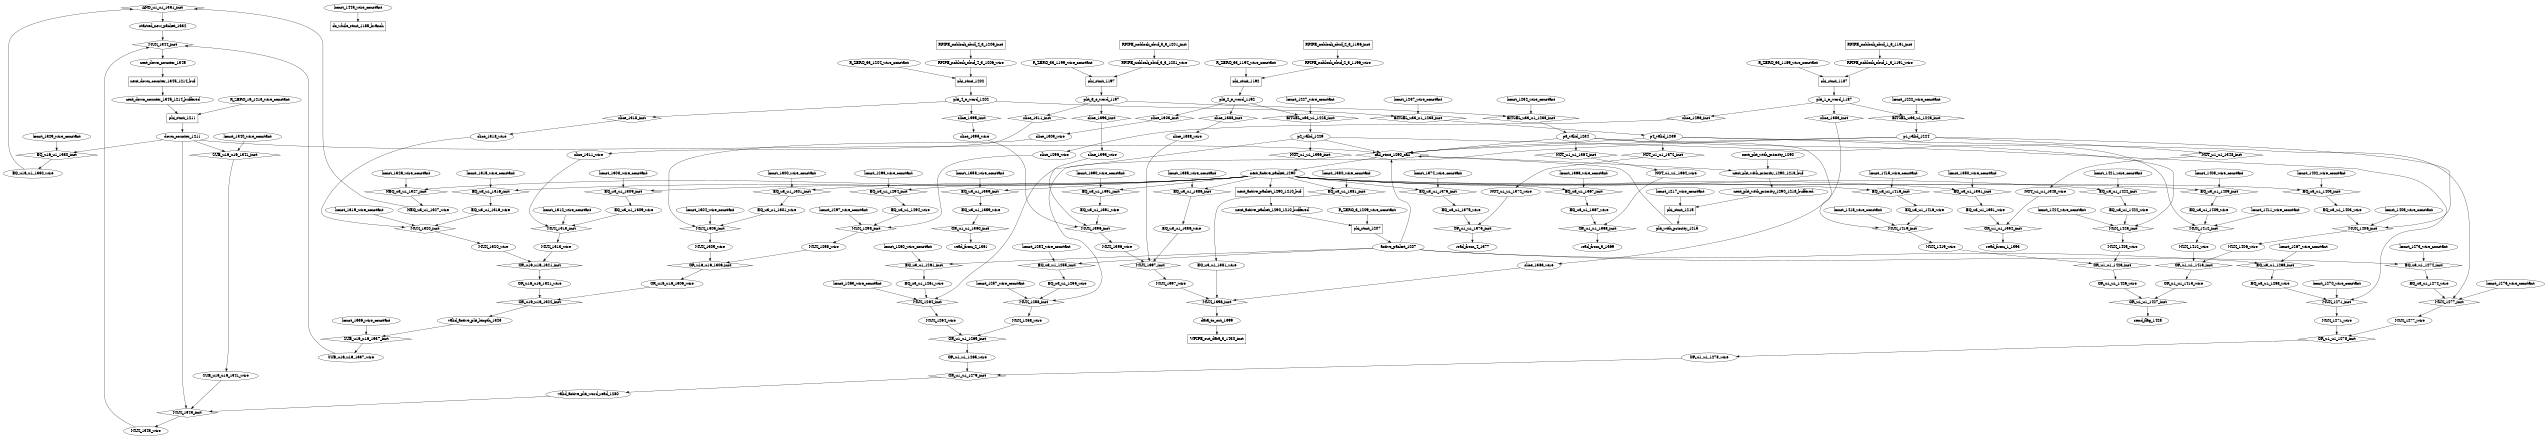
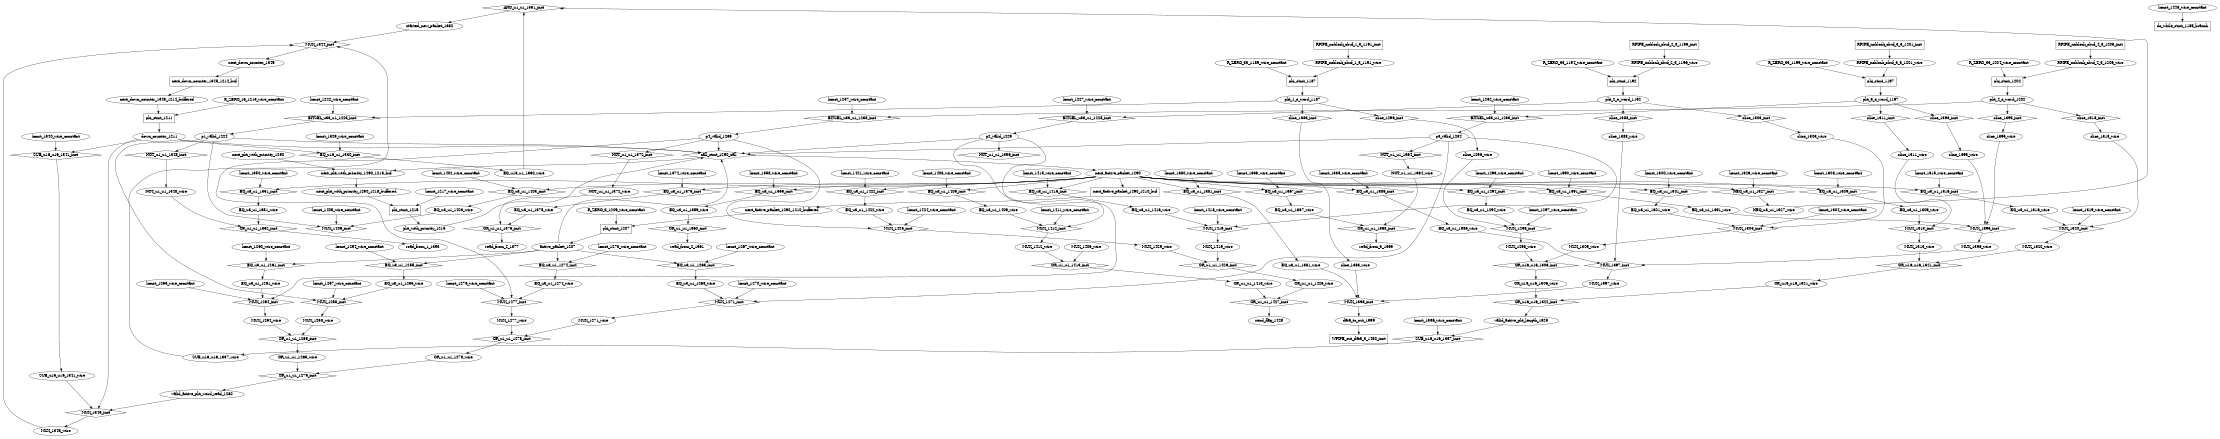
(567, 210) -> none
(2304, 237) -> none
